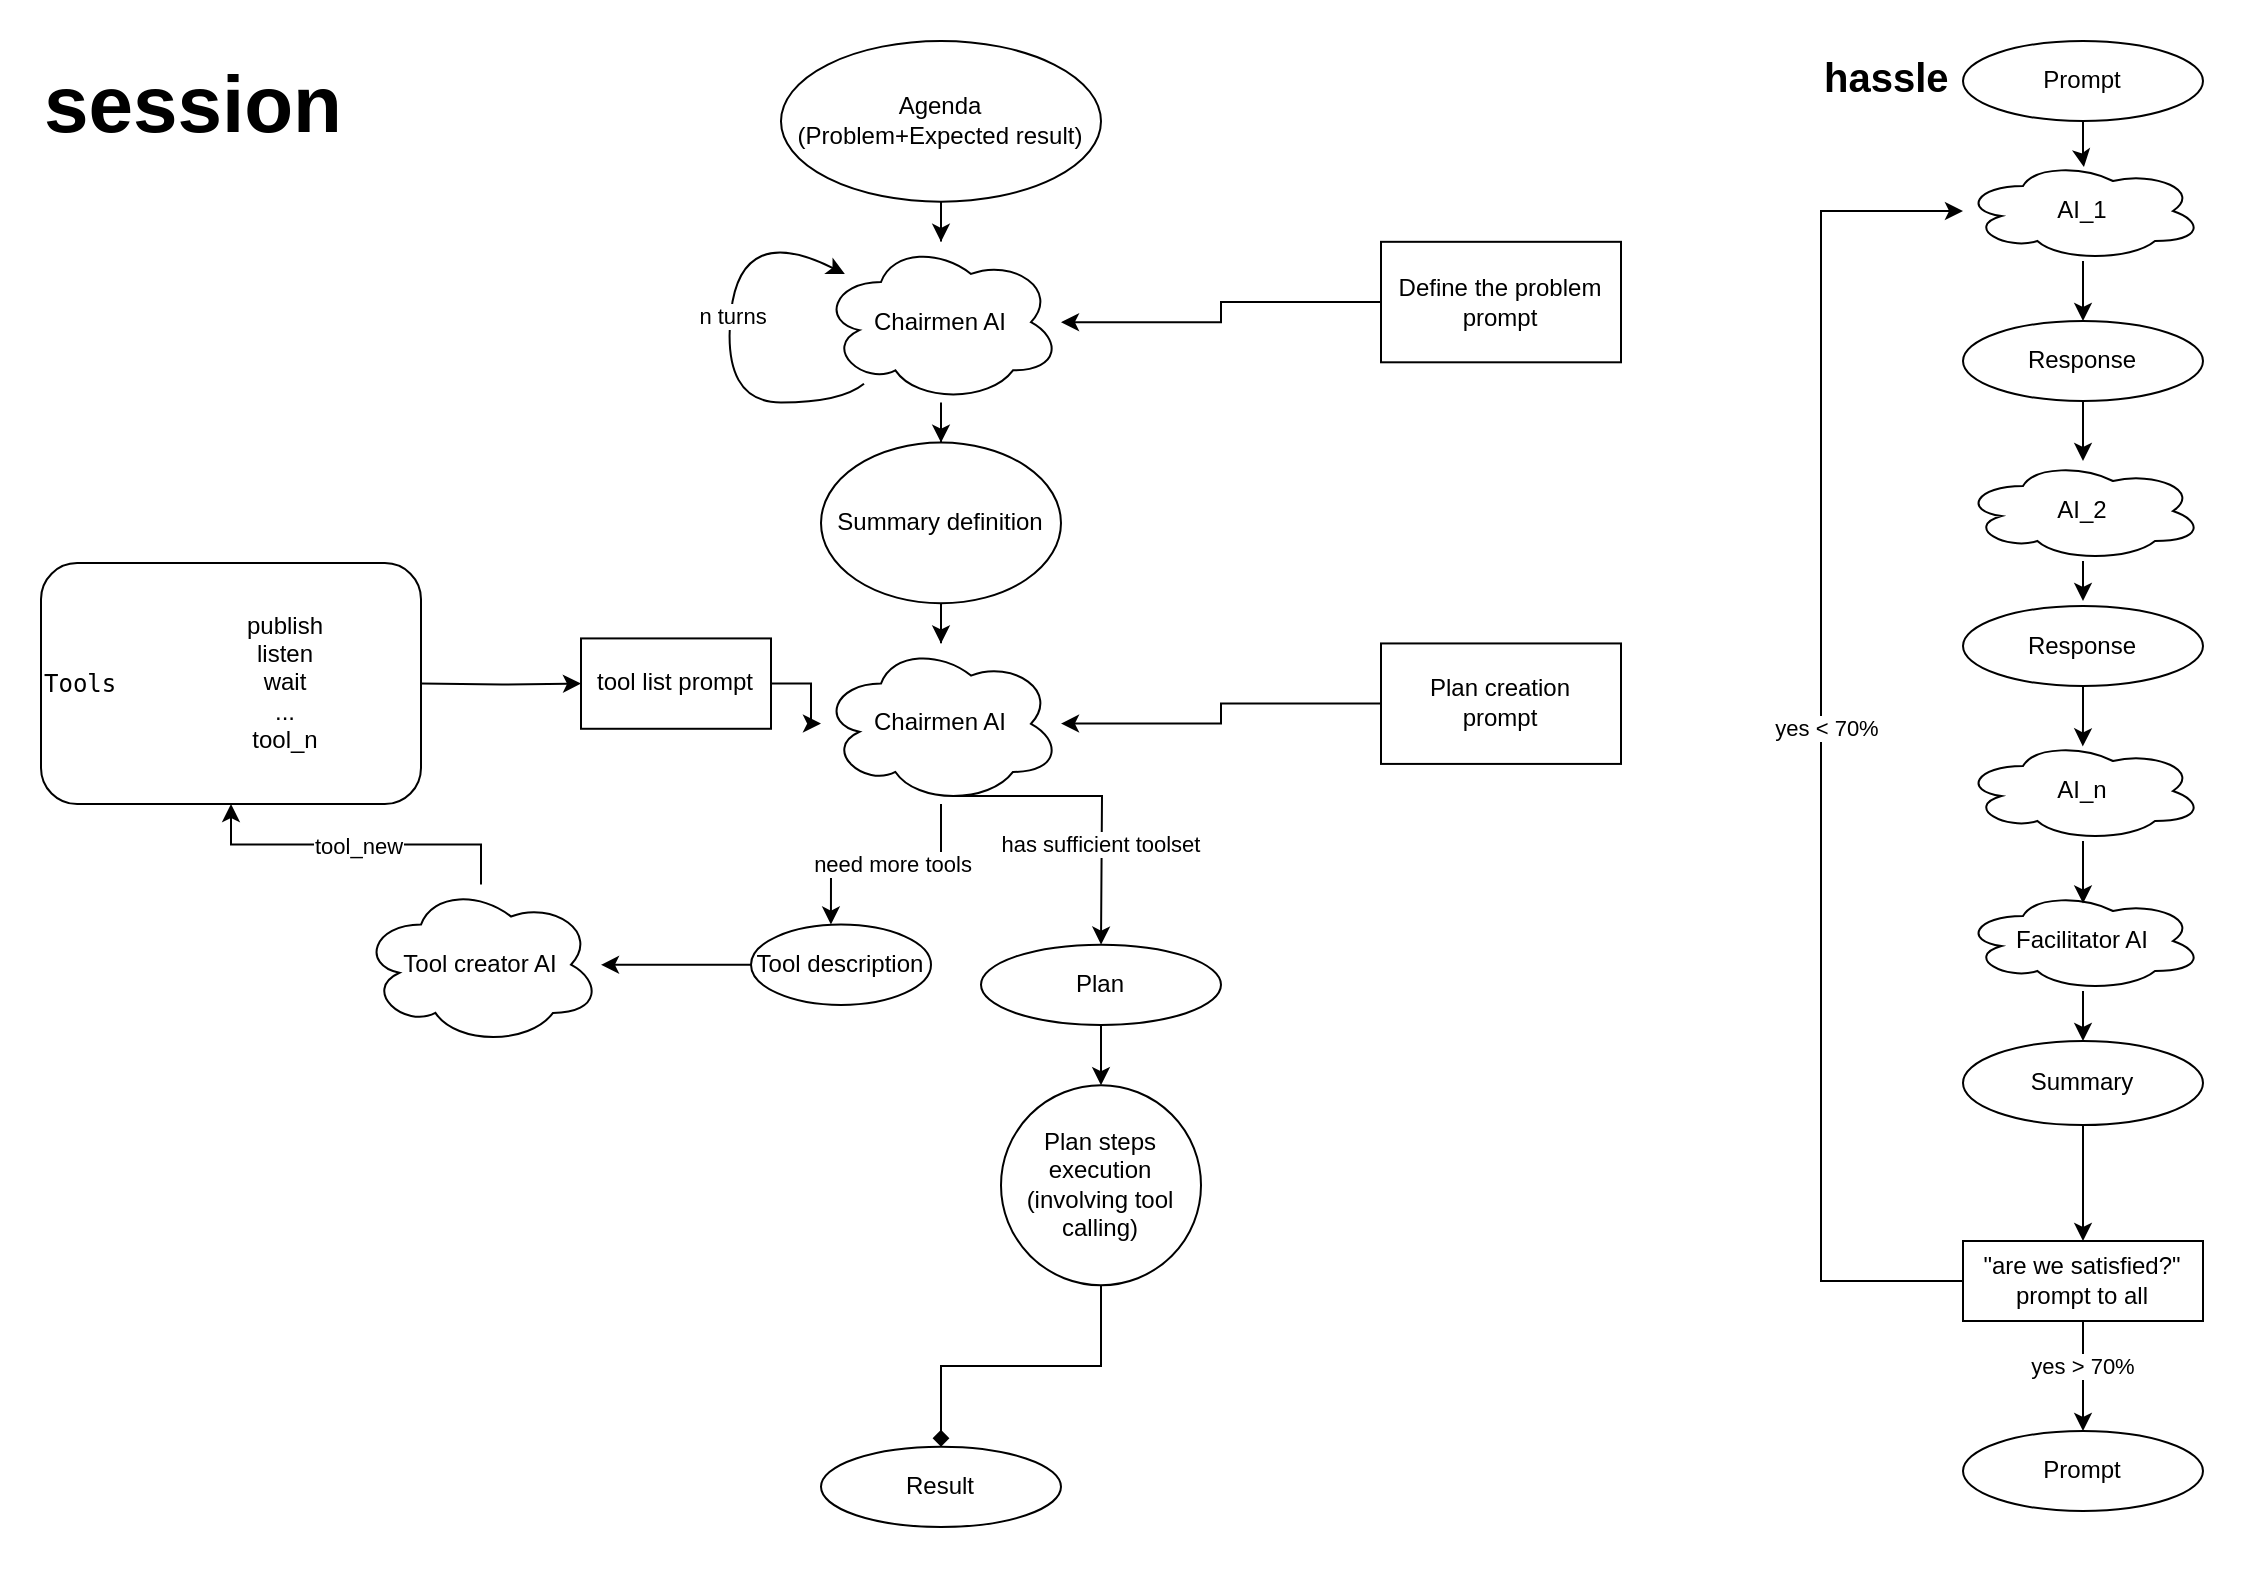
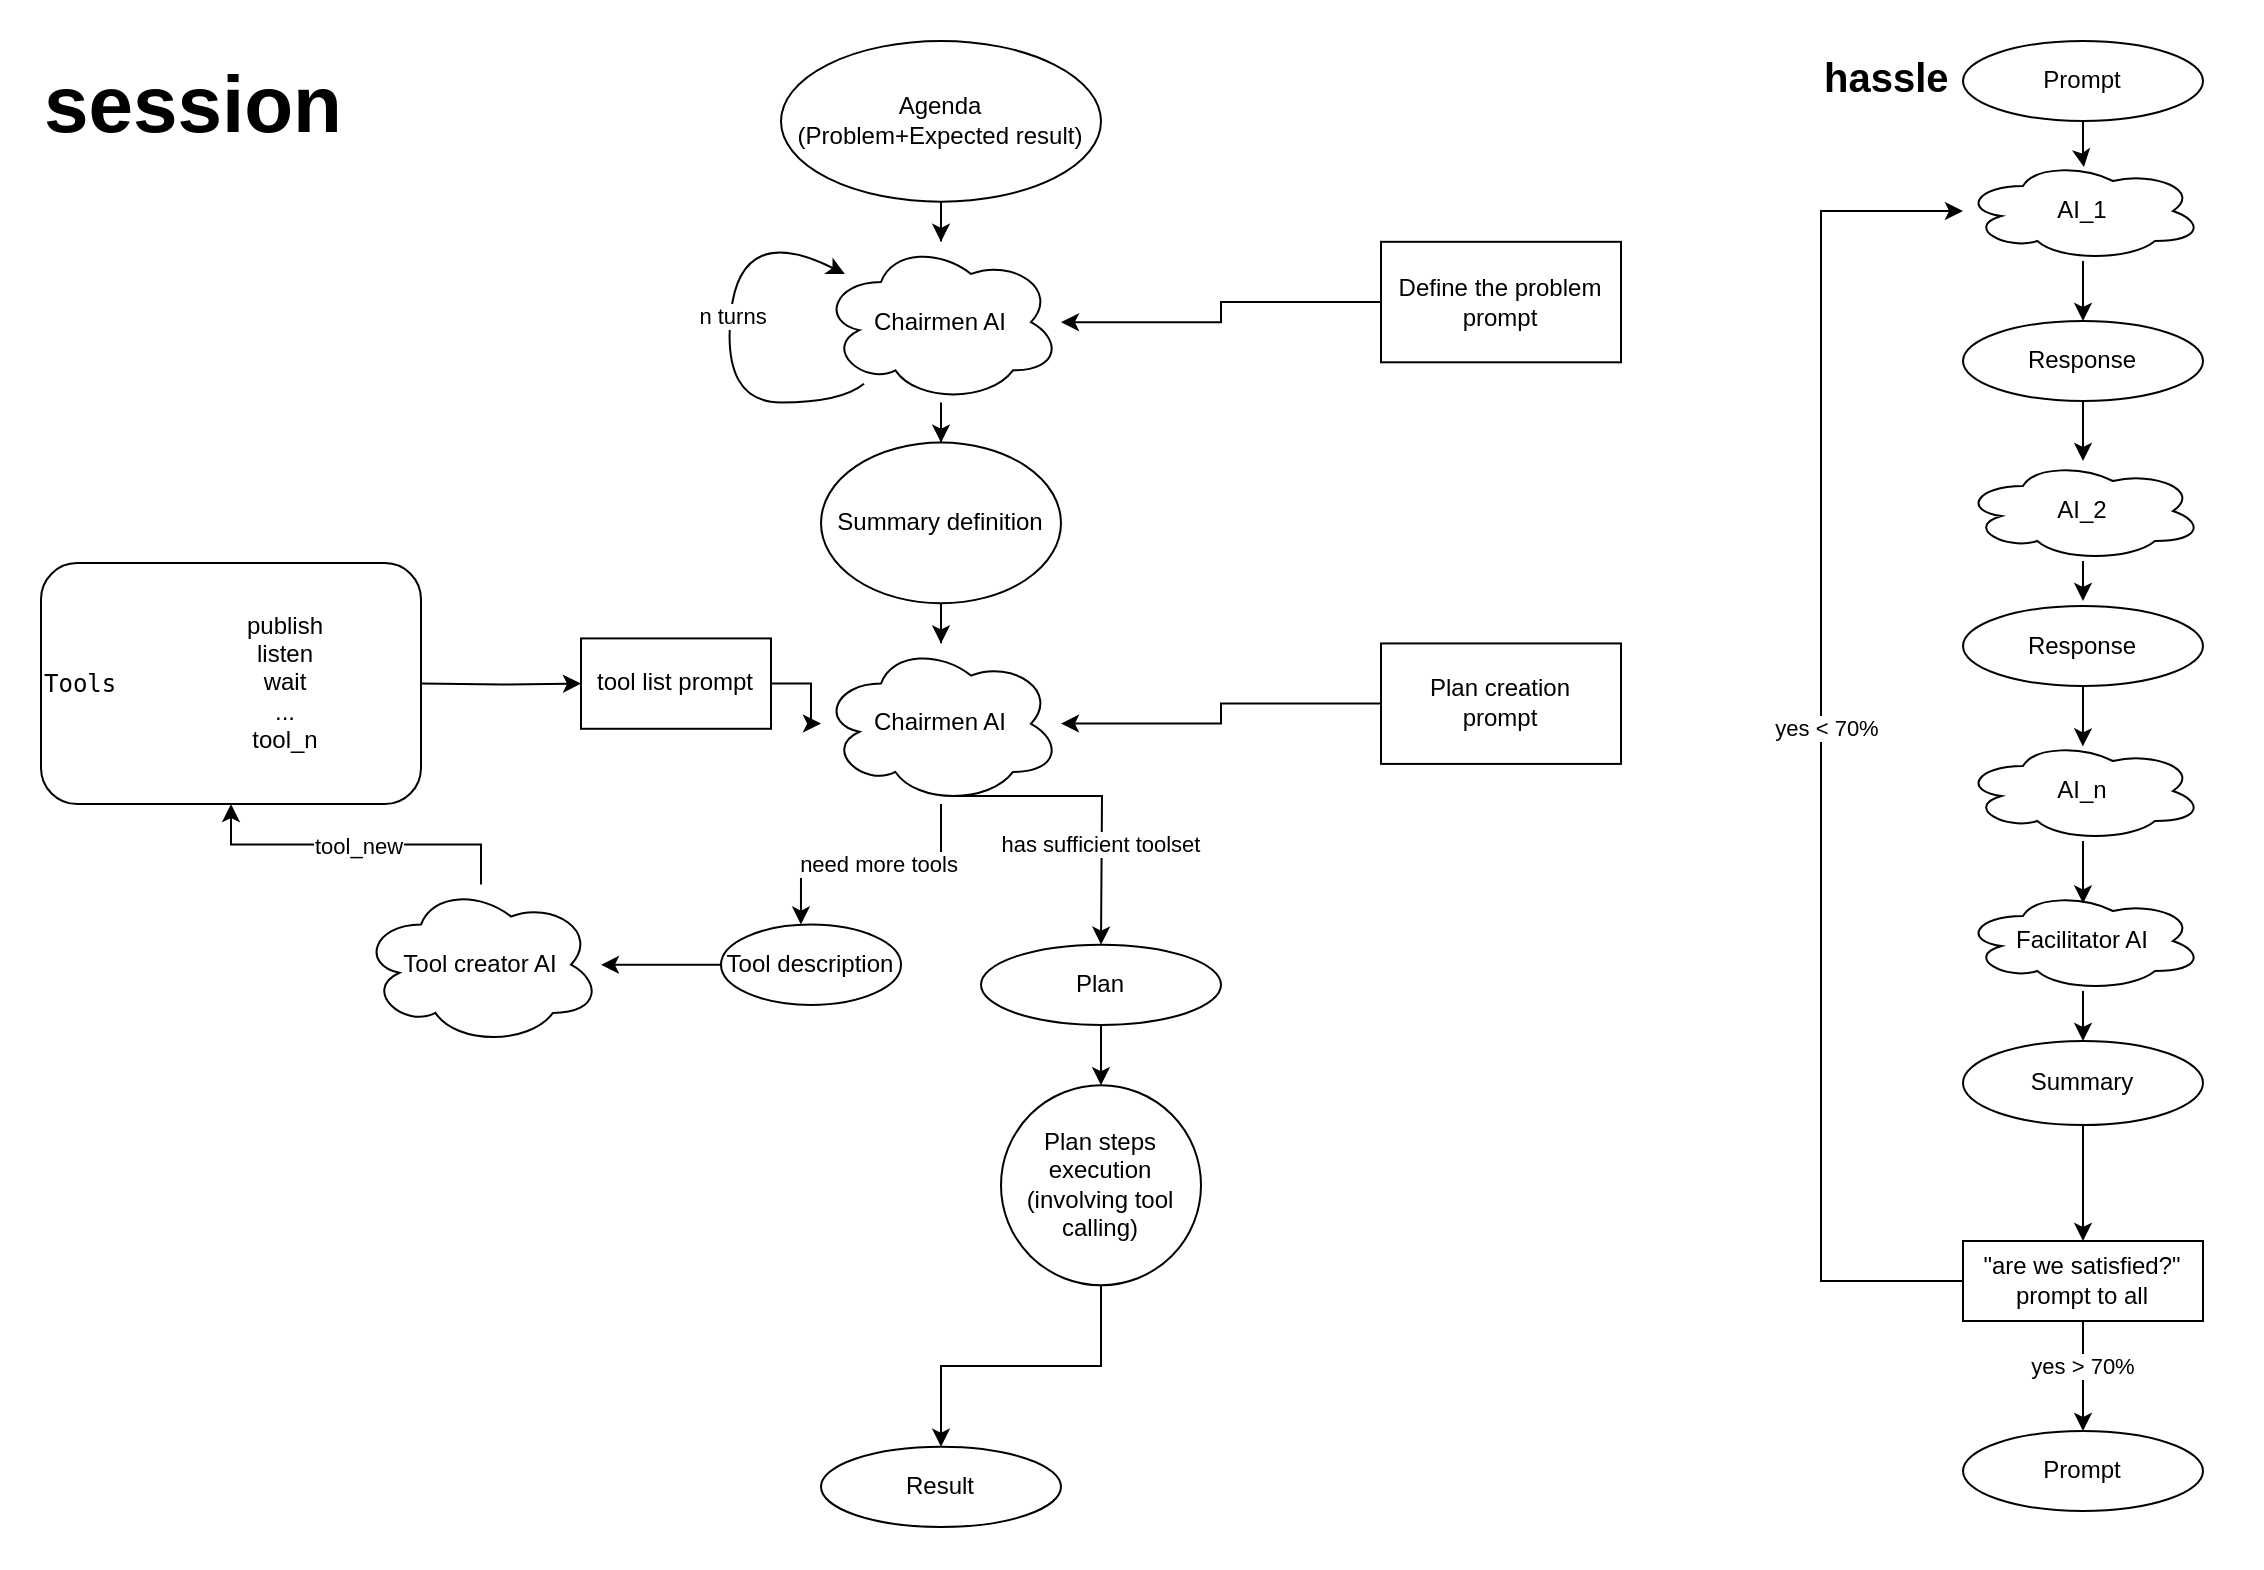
(841, 965) -> (811, 965)
(941, 1430) -> (941, 1431)
